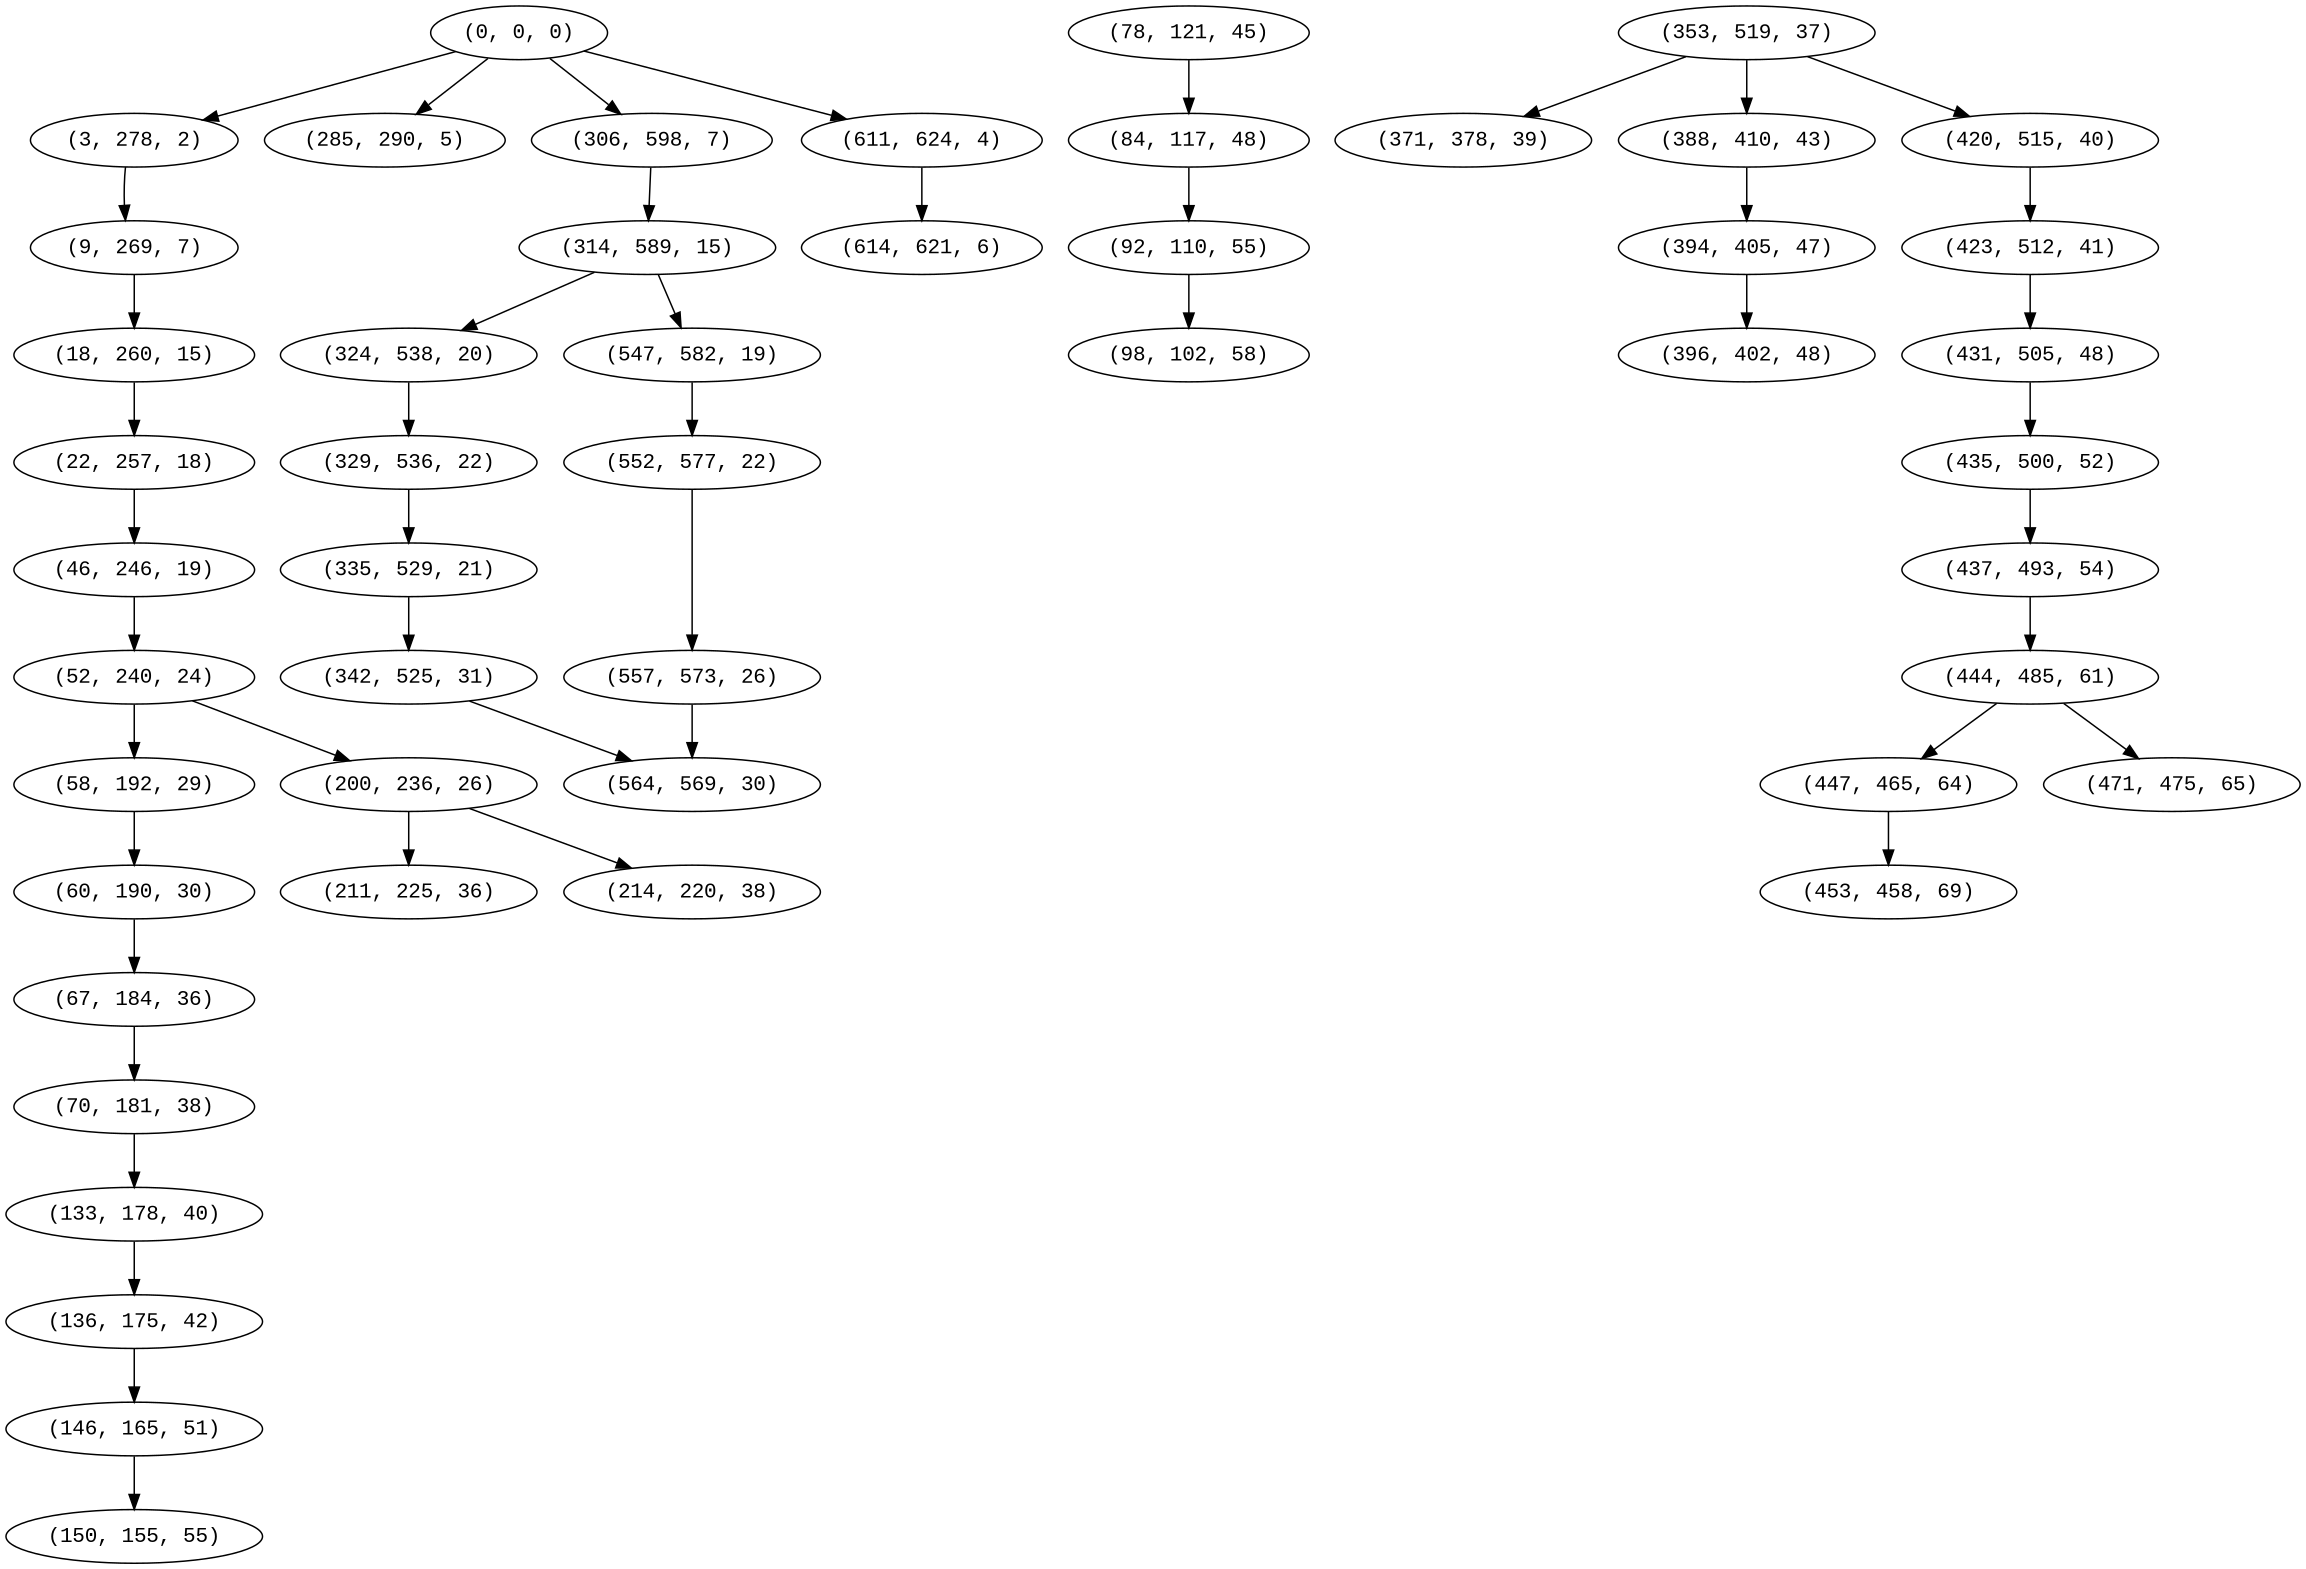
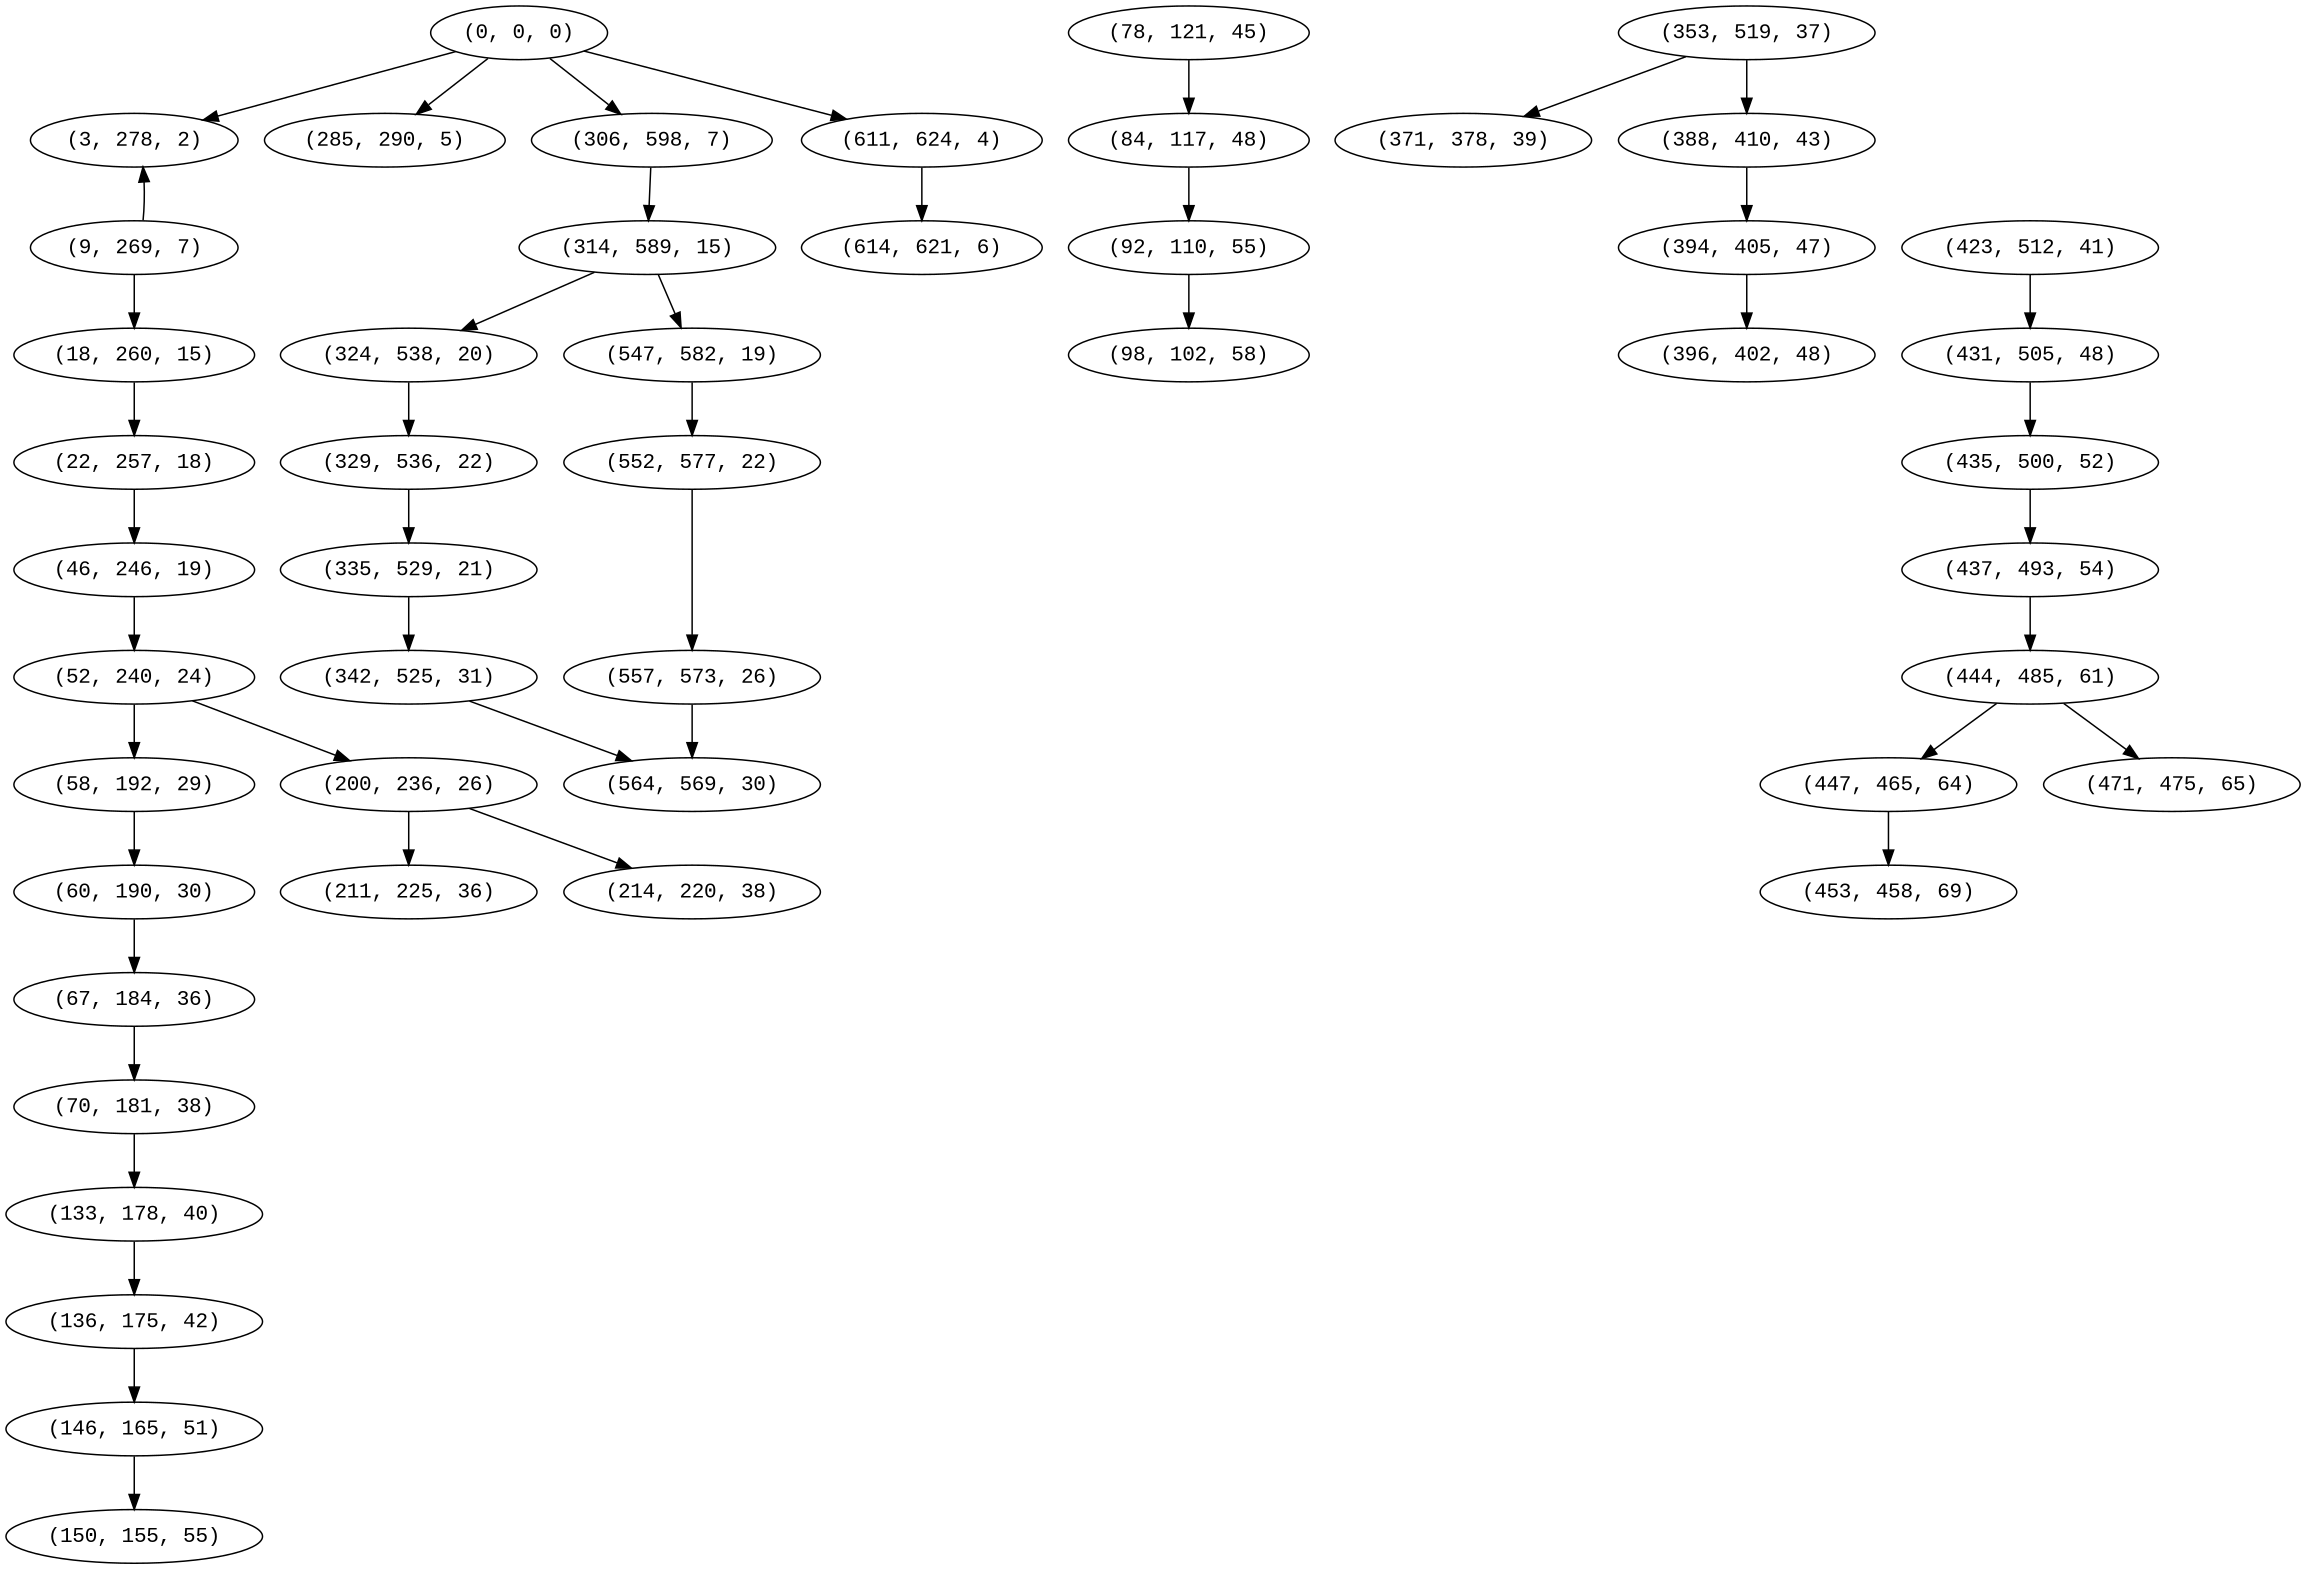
(2030, 140) -> none
(124, 186) -> (144, 201)
